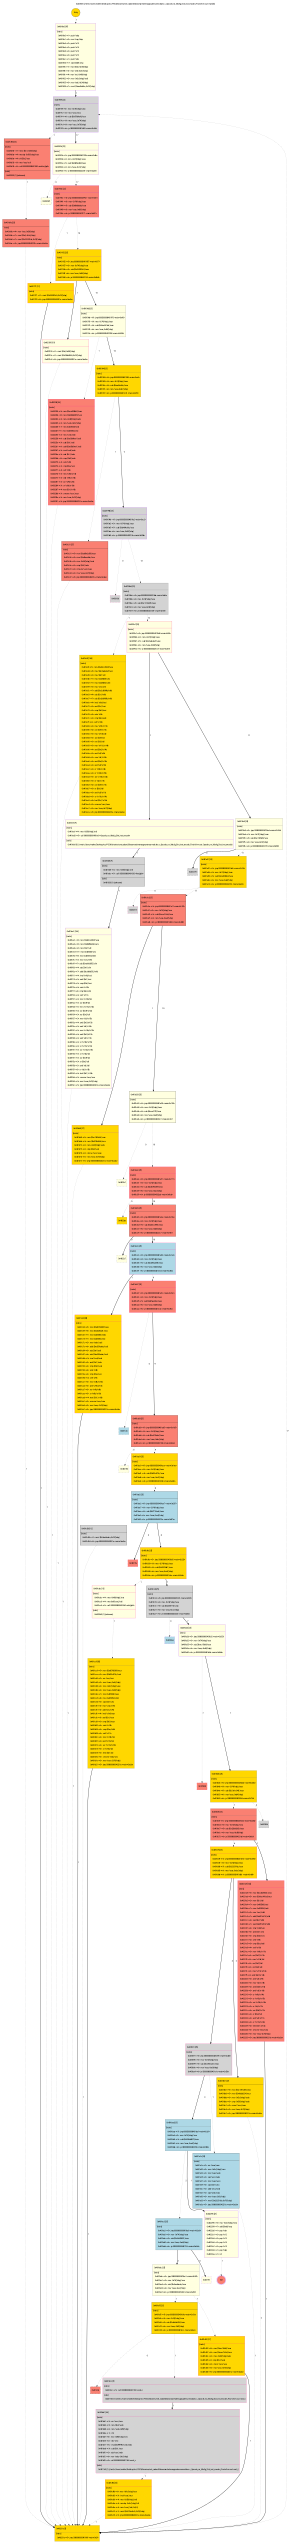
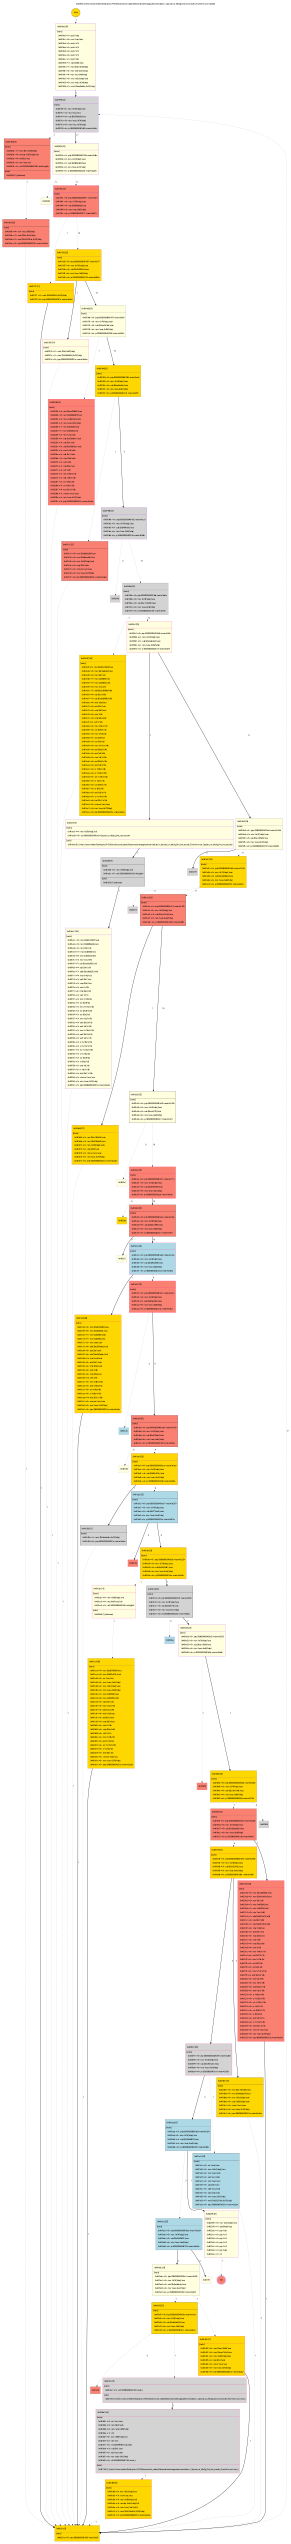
none -> (121, 1504)
